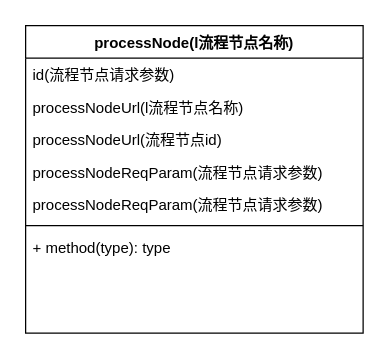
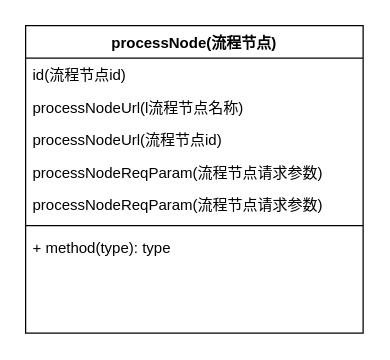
(194, 43) -> (194, 43)
(107, 75) -> (84, 75)
